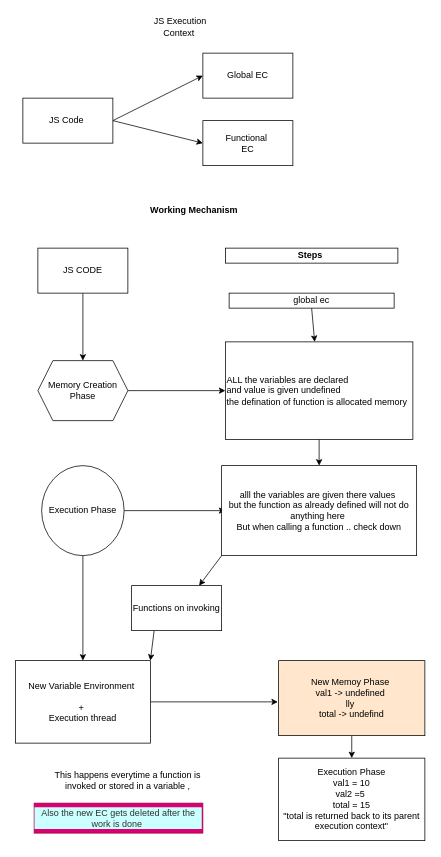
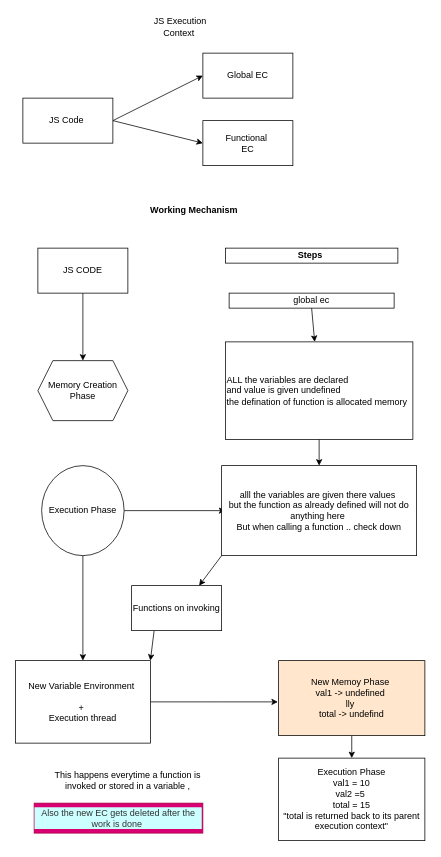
(174, 390) -> none
